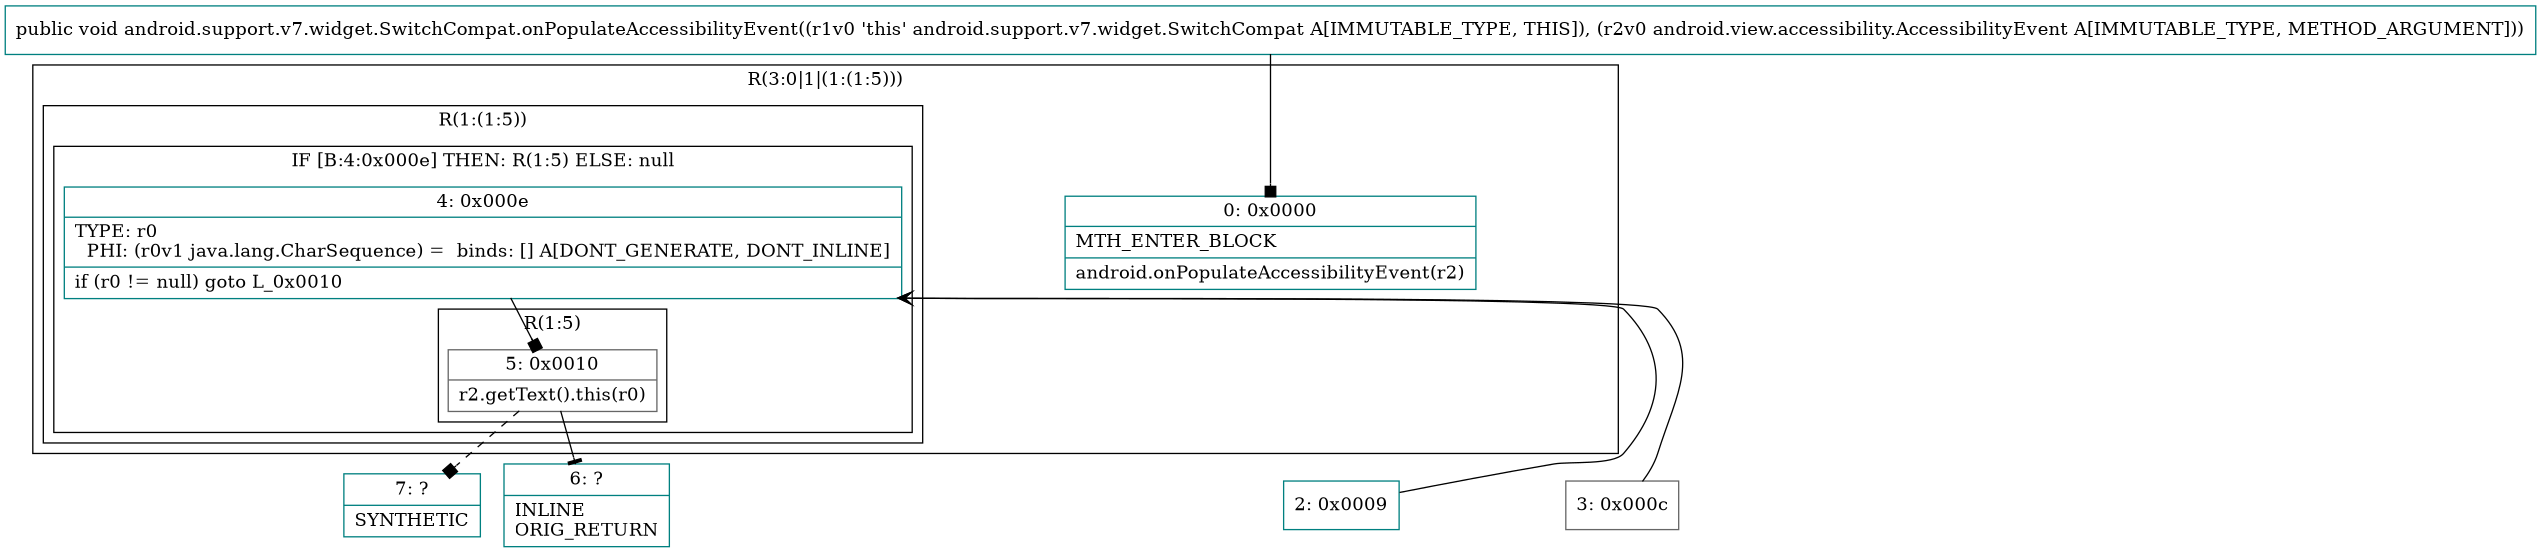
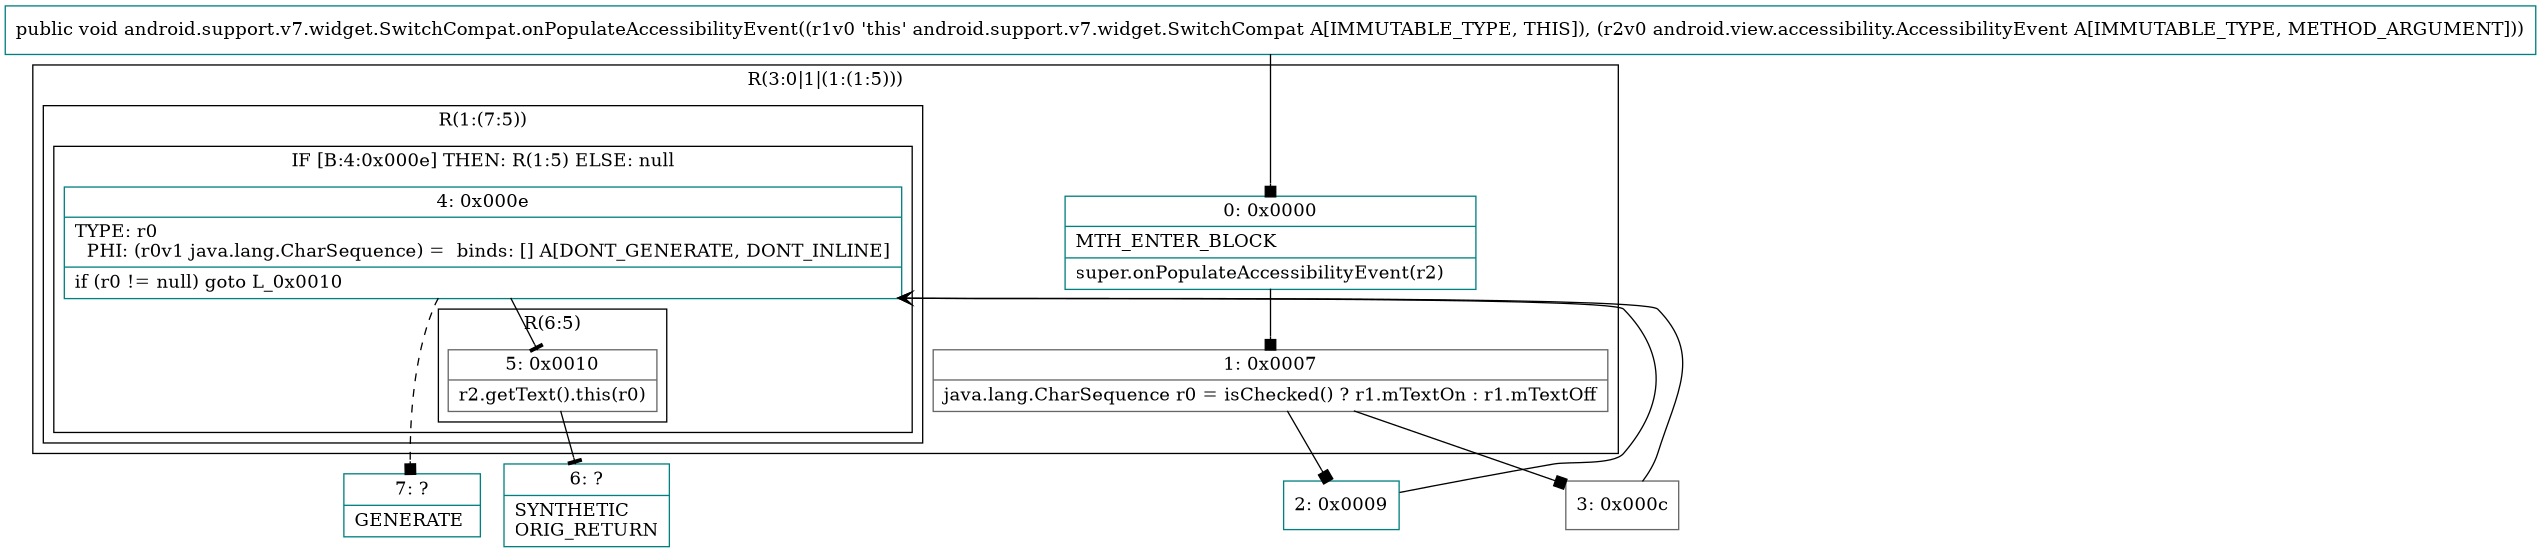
(483, 121) -> (483, 121)
(1270, 273) -> (1260, 273)
(523, 321) -> (523, 321)
(553, 324) -> (553, 324)
none -> (1270, 381)
(488, 438) -> (416, 378)
(551, 511) -> (572, 511)
(412, 520) -> (410, 520)
